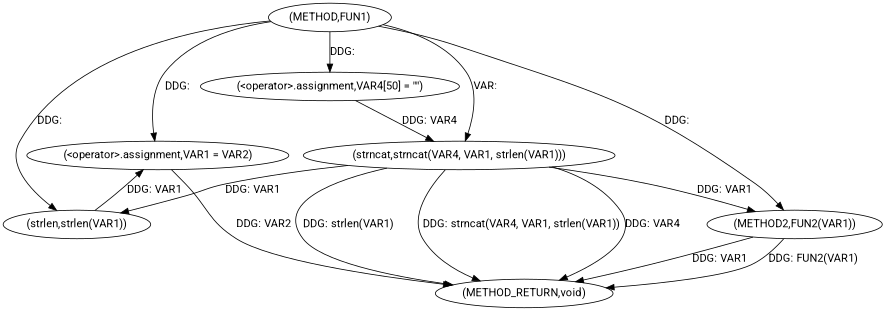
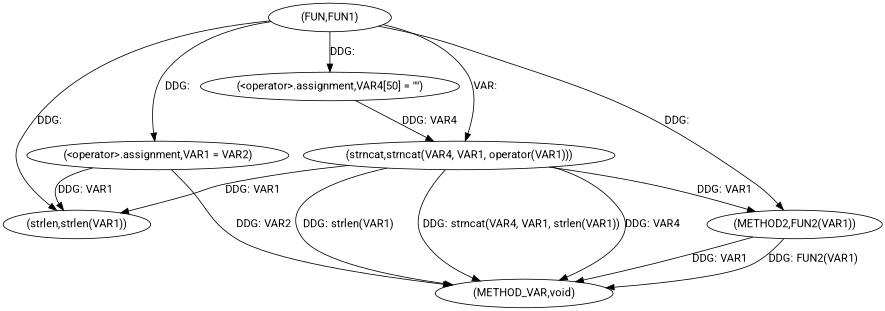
(330, 17) -> (330, 17)
(459, 155) -> (459, 155)
(117, 193) -> (65, 178)
(524, 293) -> (524, 293)
